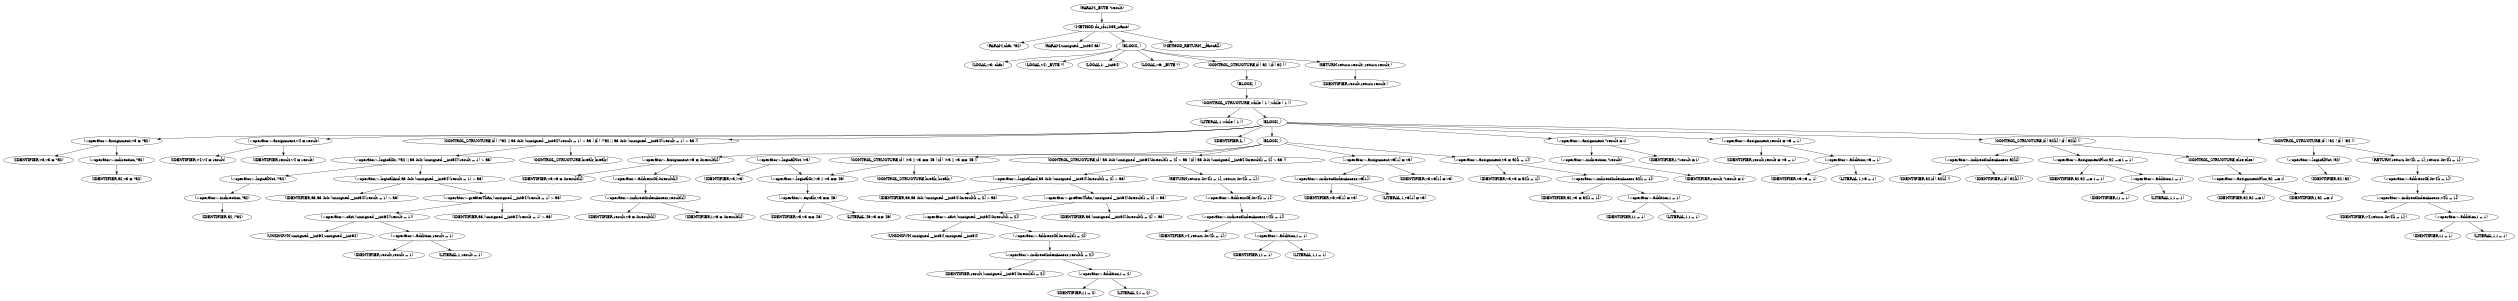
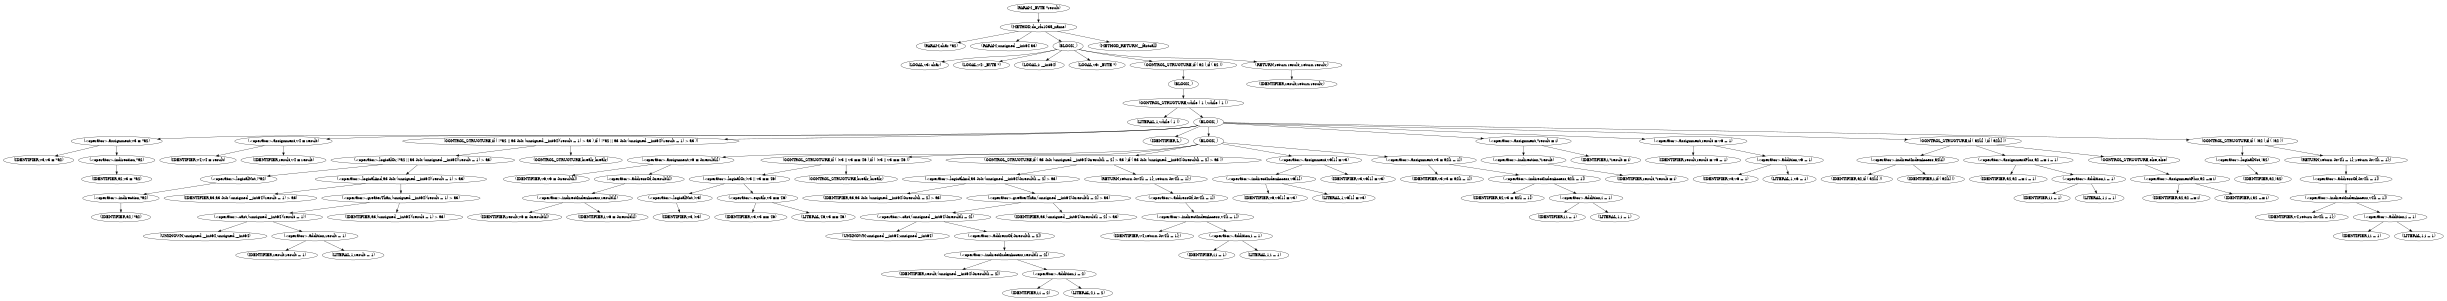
(794, 169) -> (708, 188)
